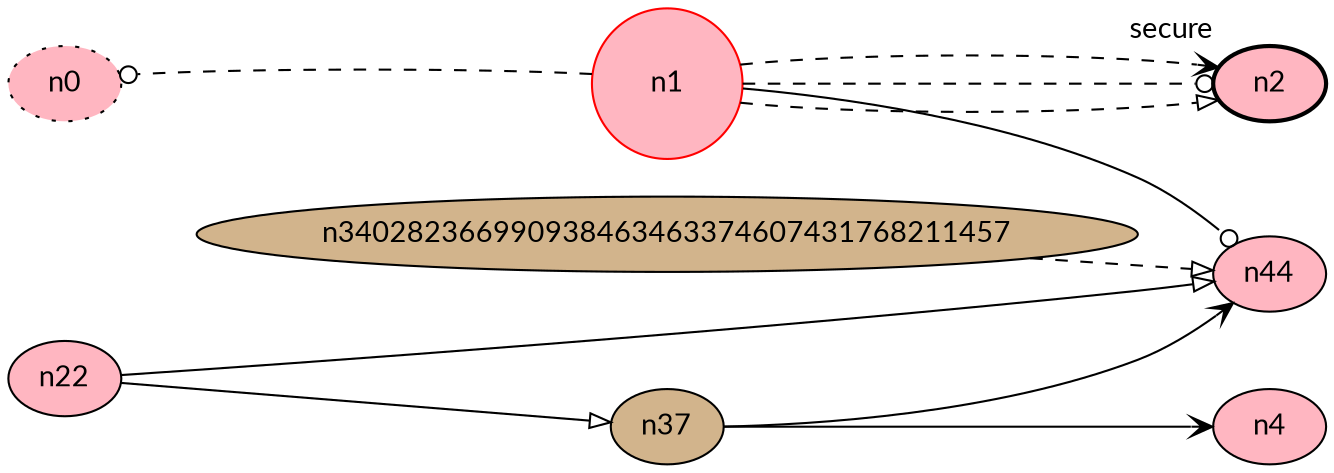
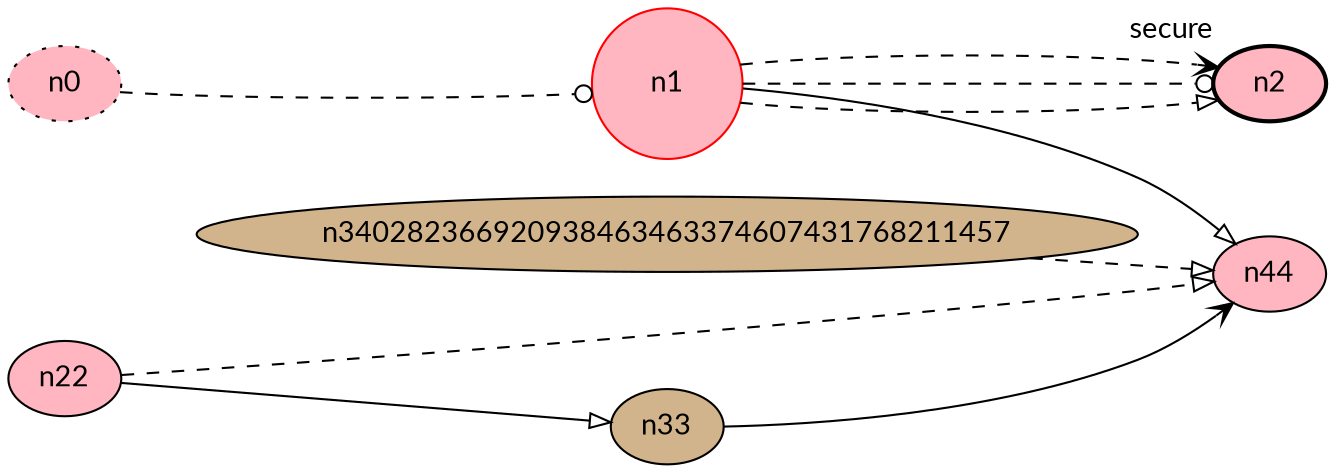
(365, 70) -> (347, 98)
(991, 129) -> (991, 129)
(667, 234) -> (667, 234)
(658, 335) -> (658, 335)
(667, 427) -> (667, 427)
(1270, 427) -> none
